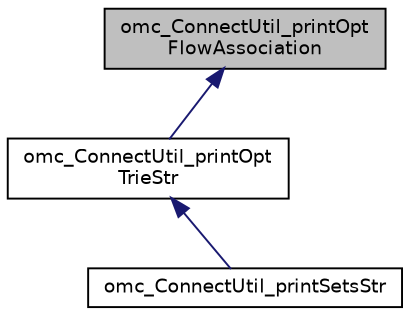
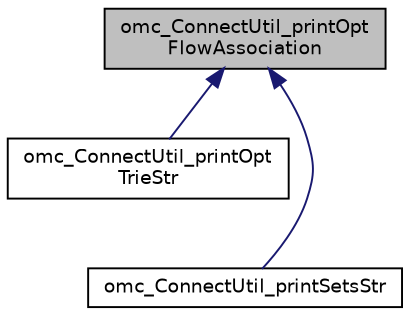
(207, 241) -> (312, 180)
